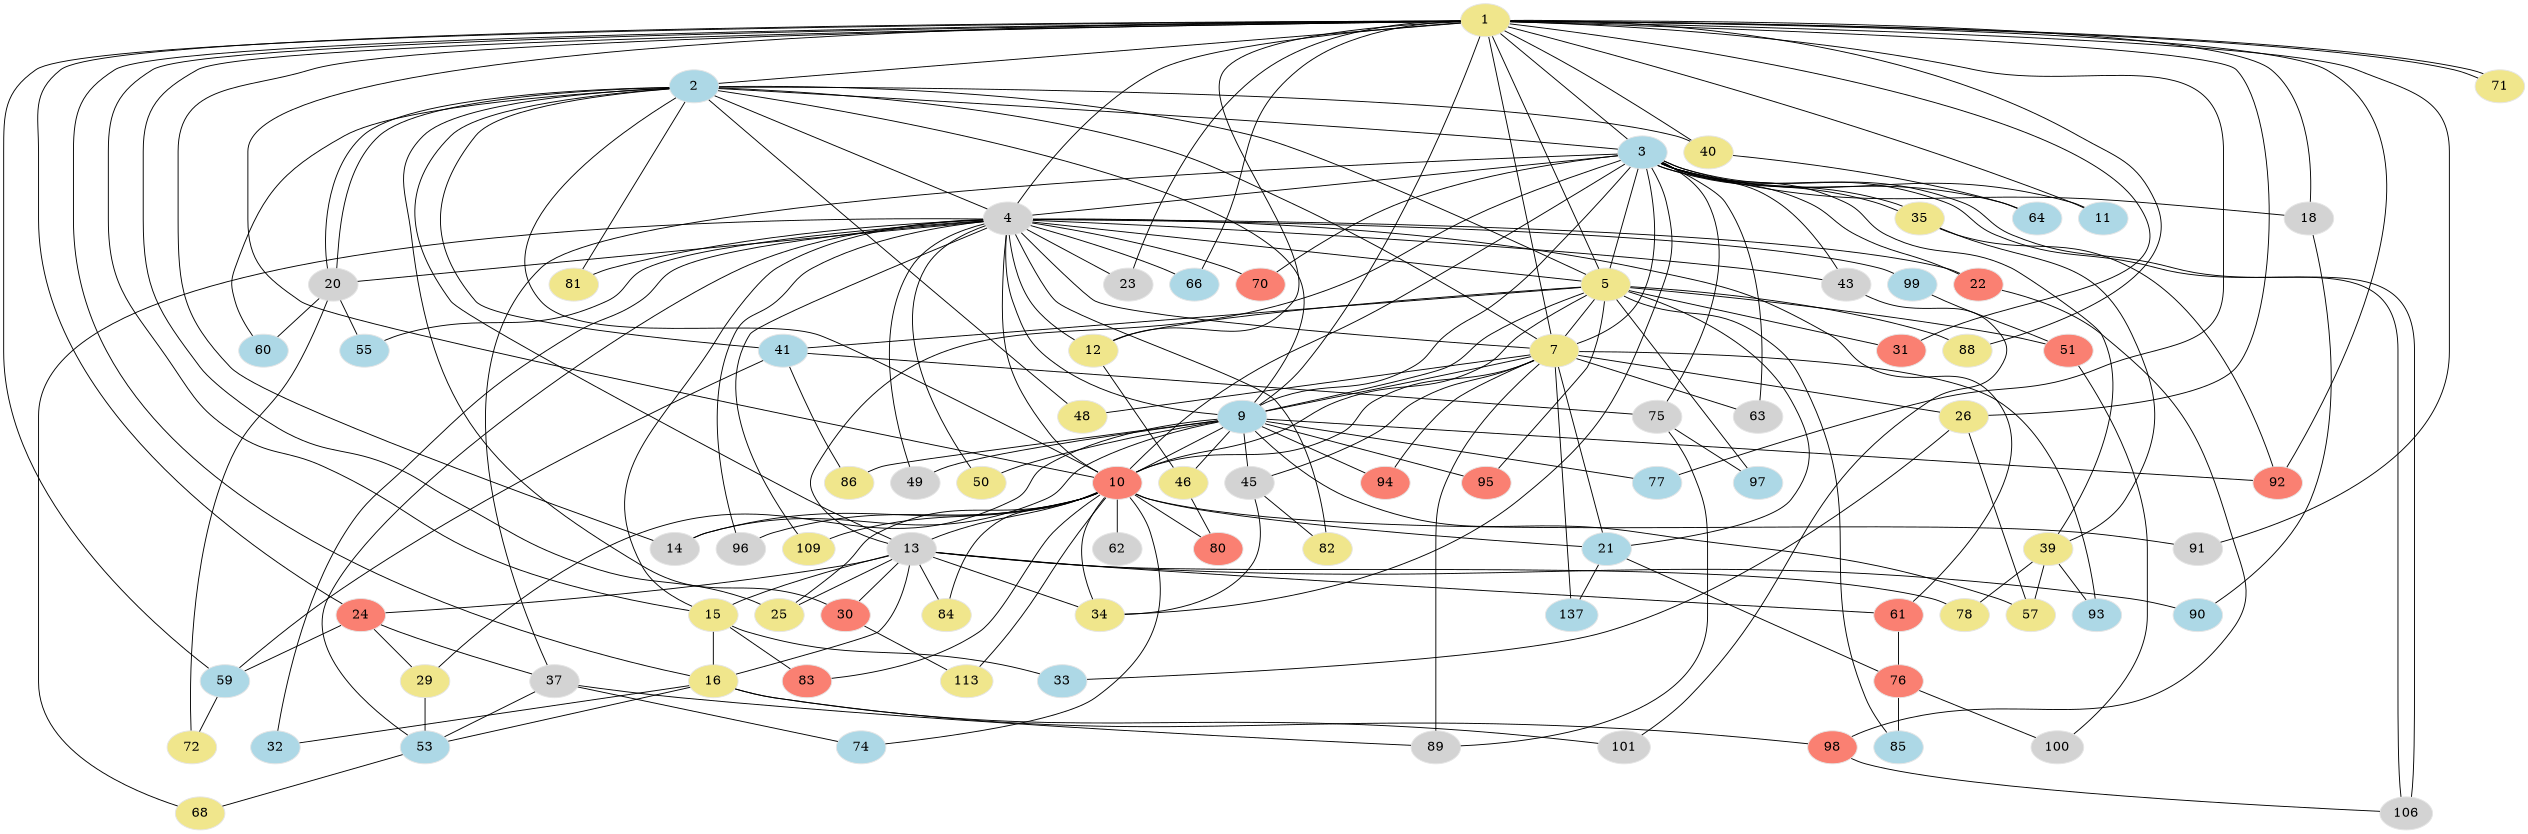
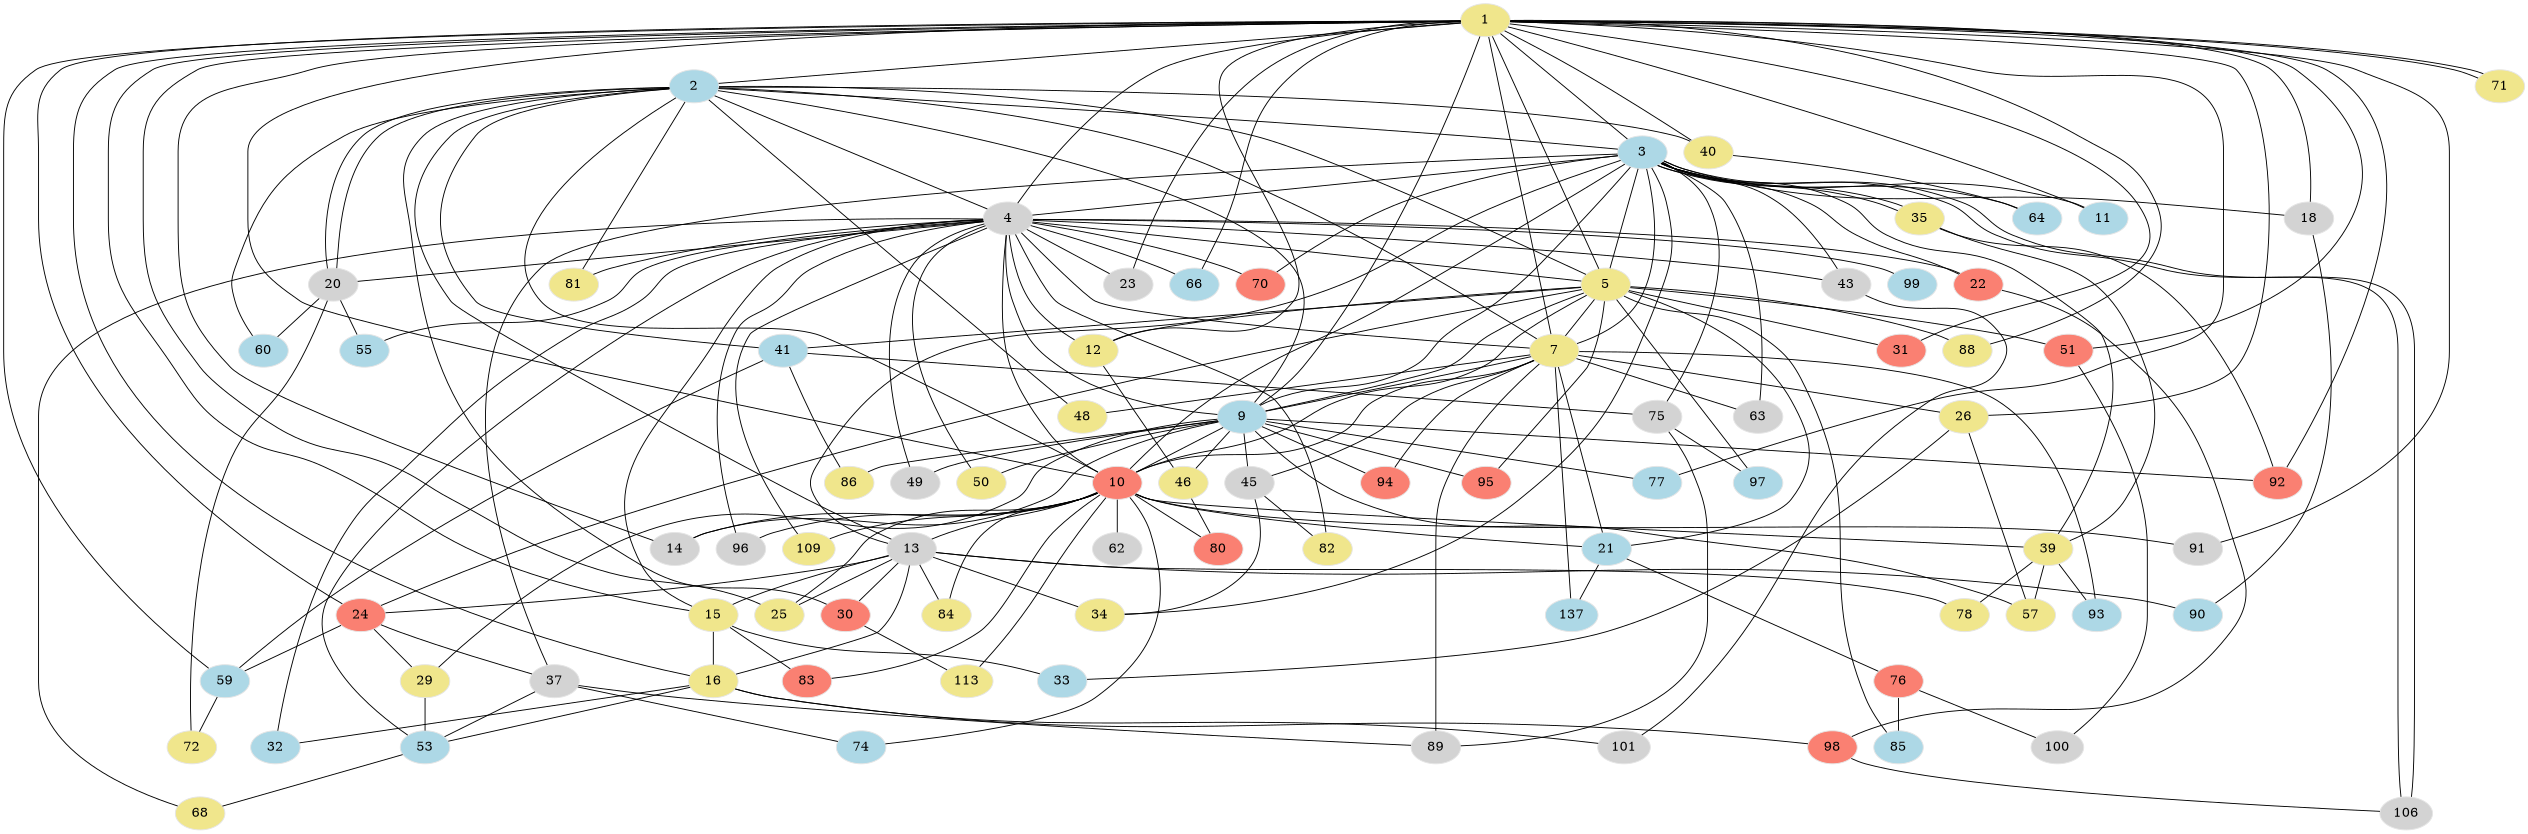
(1995, 321) -> (2297, 70)
none -> (973, 418)
(1082, 546) -> (1734, 534)
(1899, 615) -> none
